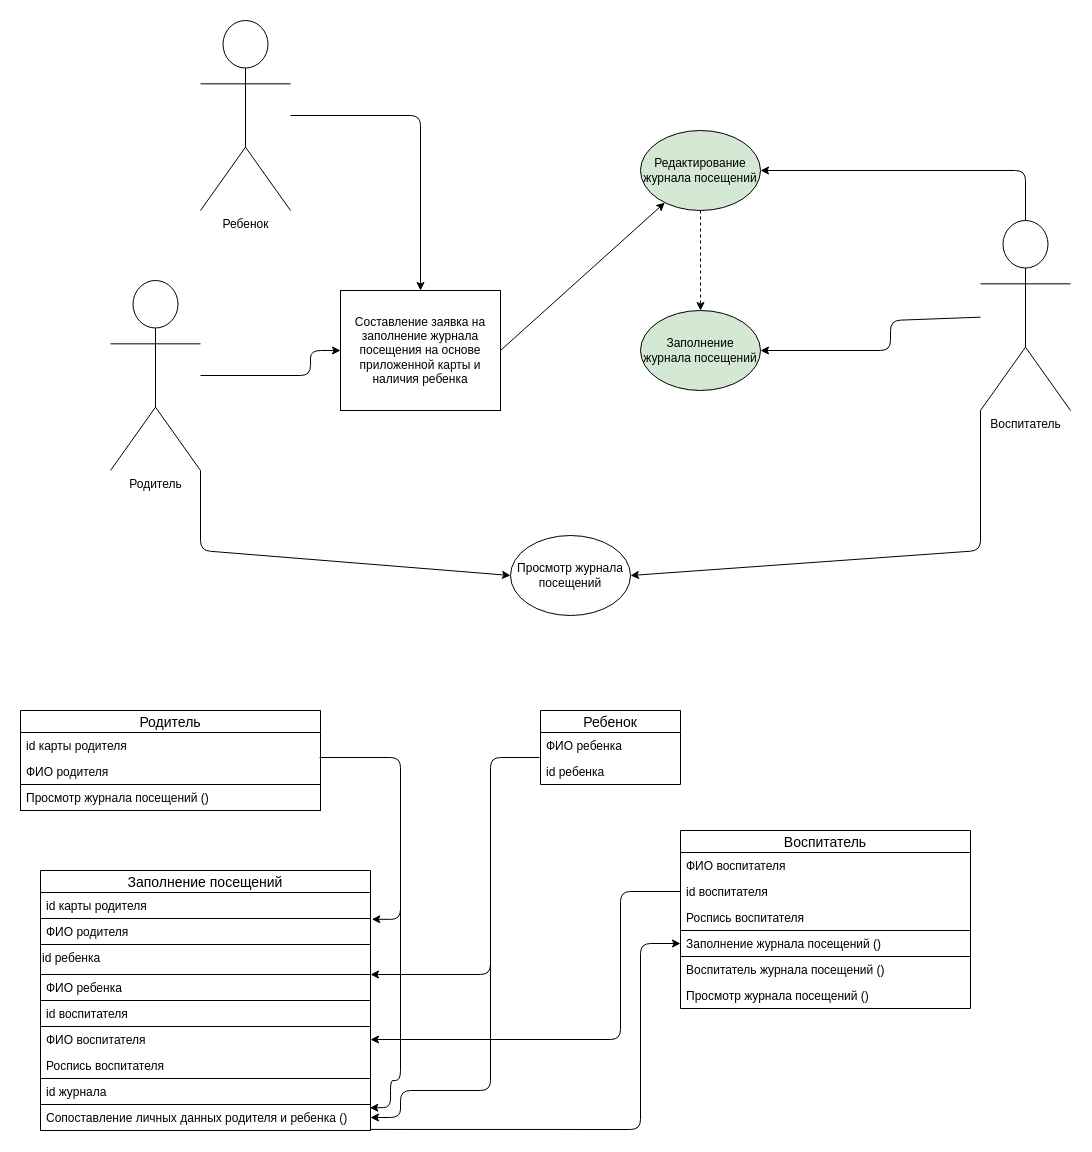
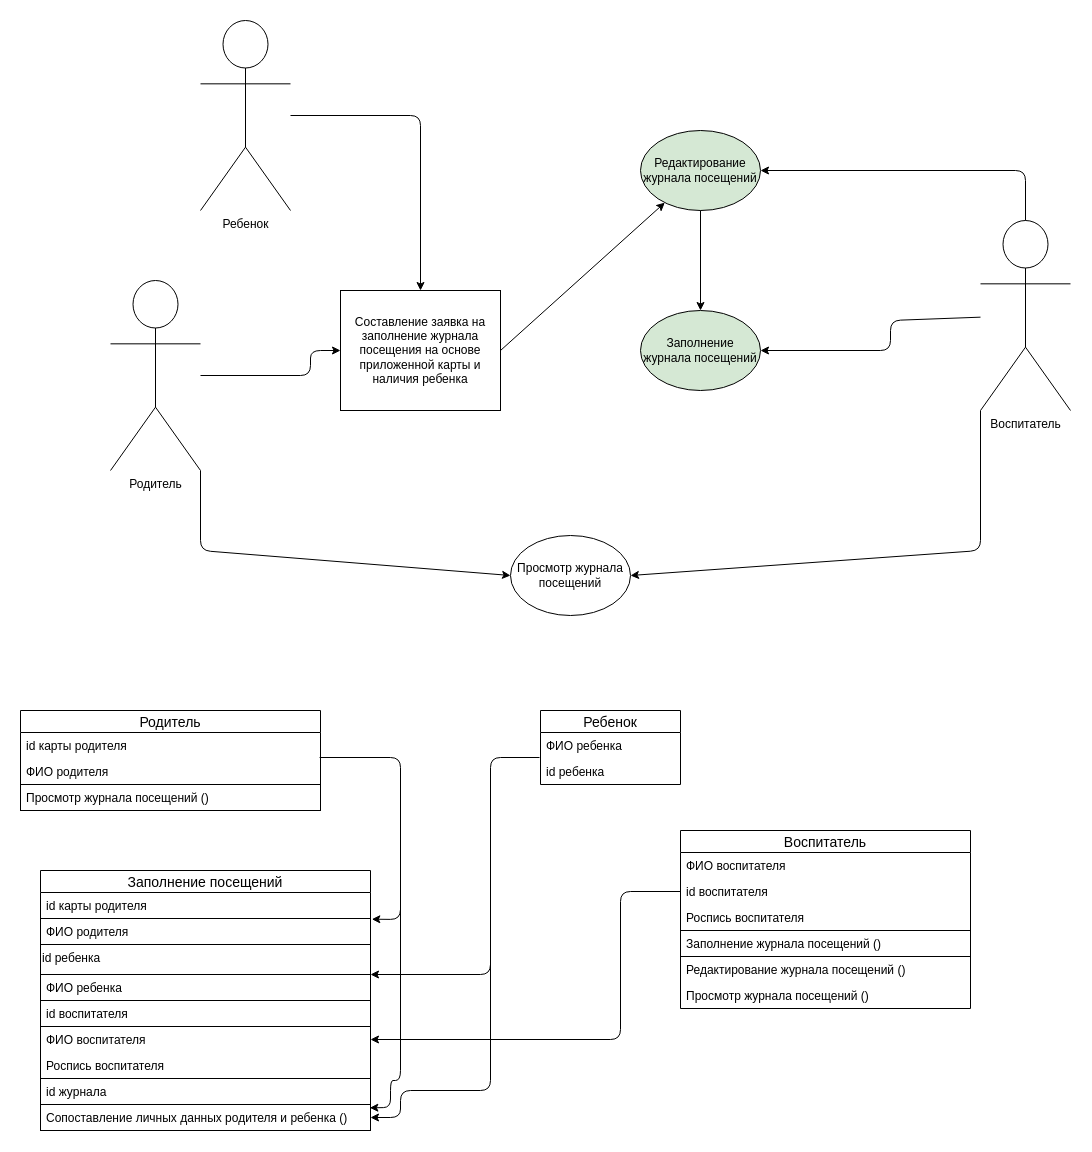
(701, 257) -> (701, 257)
(789, 970) -> (799, 970)
(605, 1129) -> none
